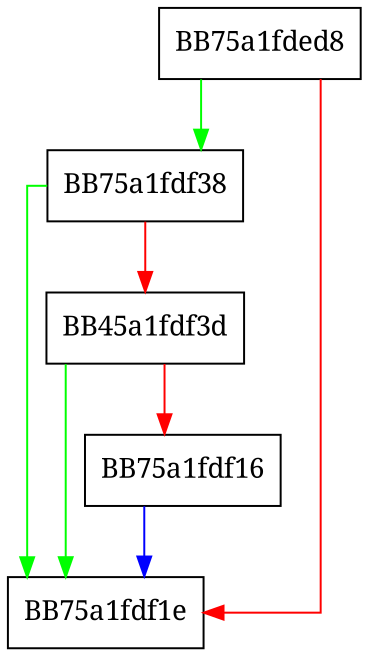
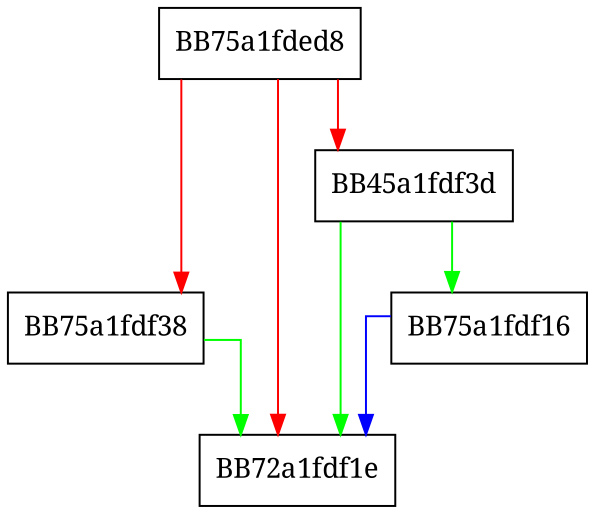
(201, 105) -> (181, 176)
(145, 247) -> (338, 105)
(165, 389) -> (452, 247)
(106, 613) -> (297, 470)
